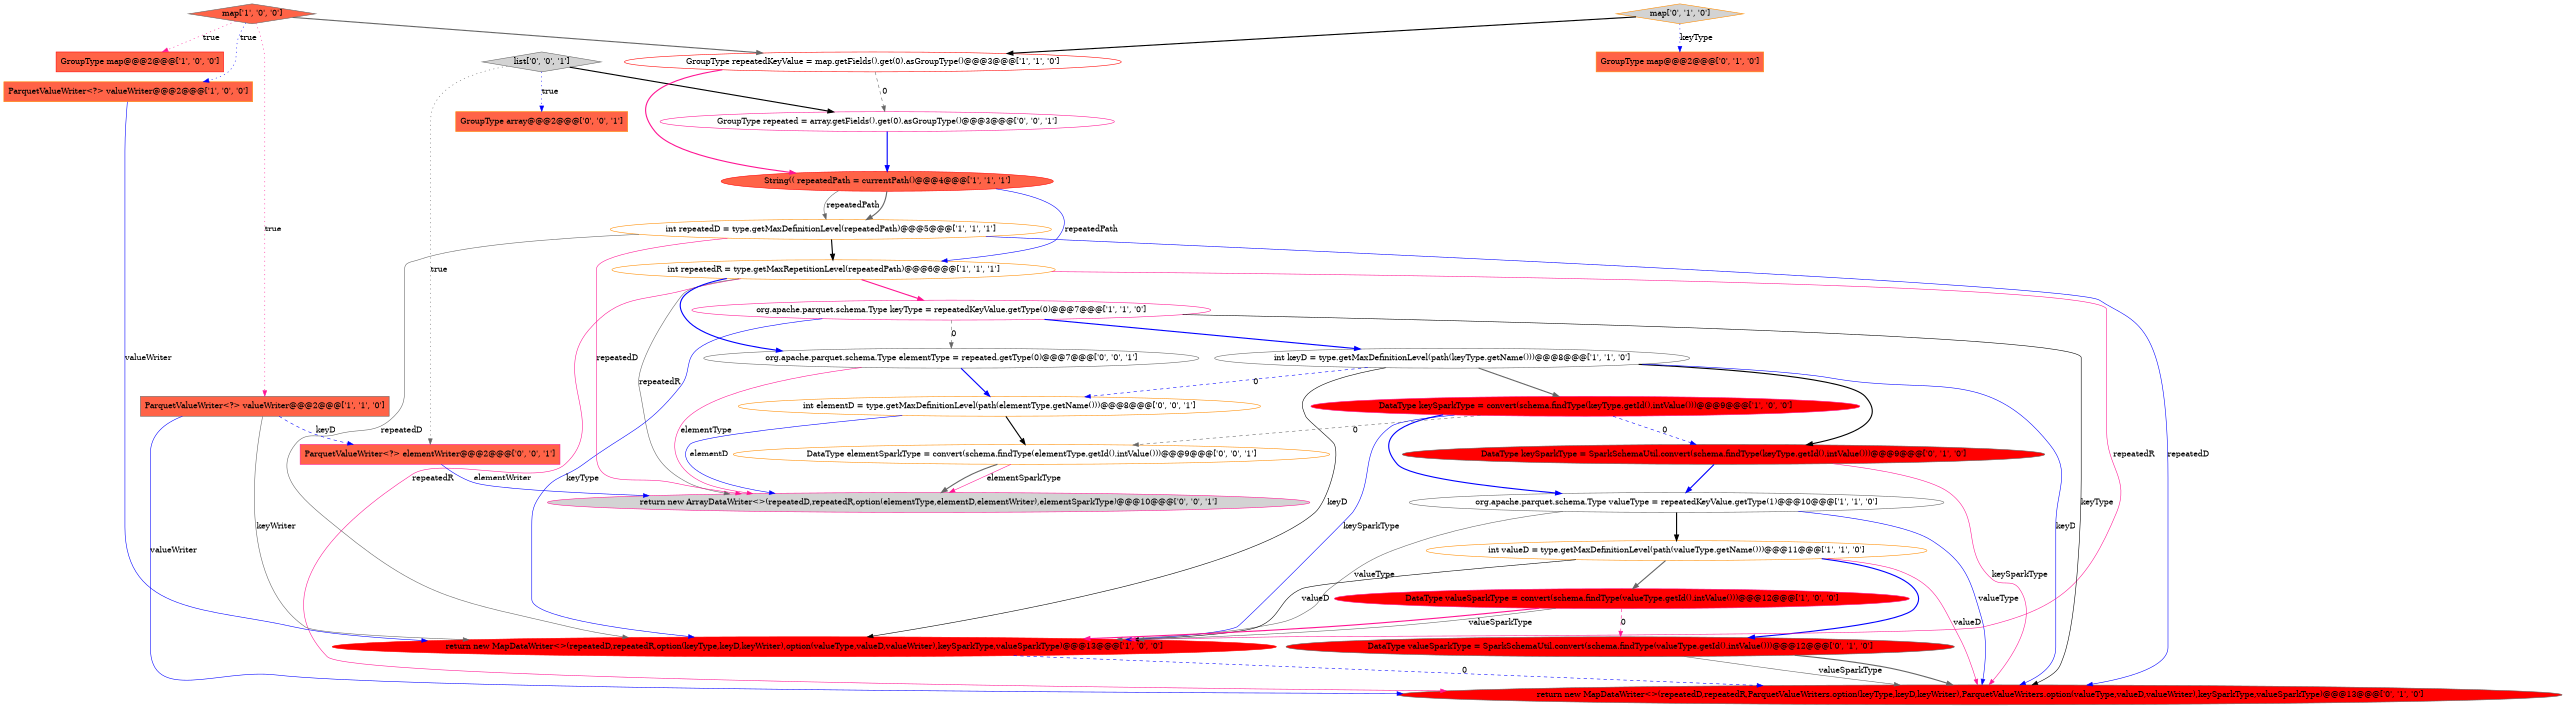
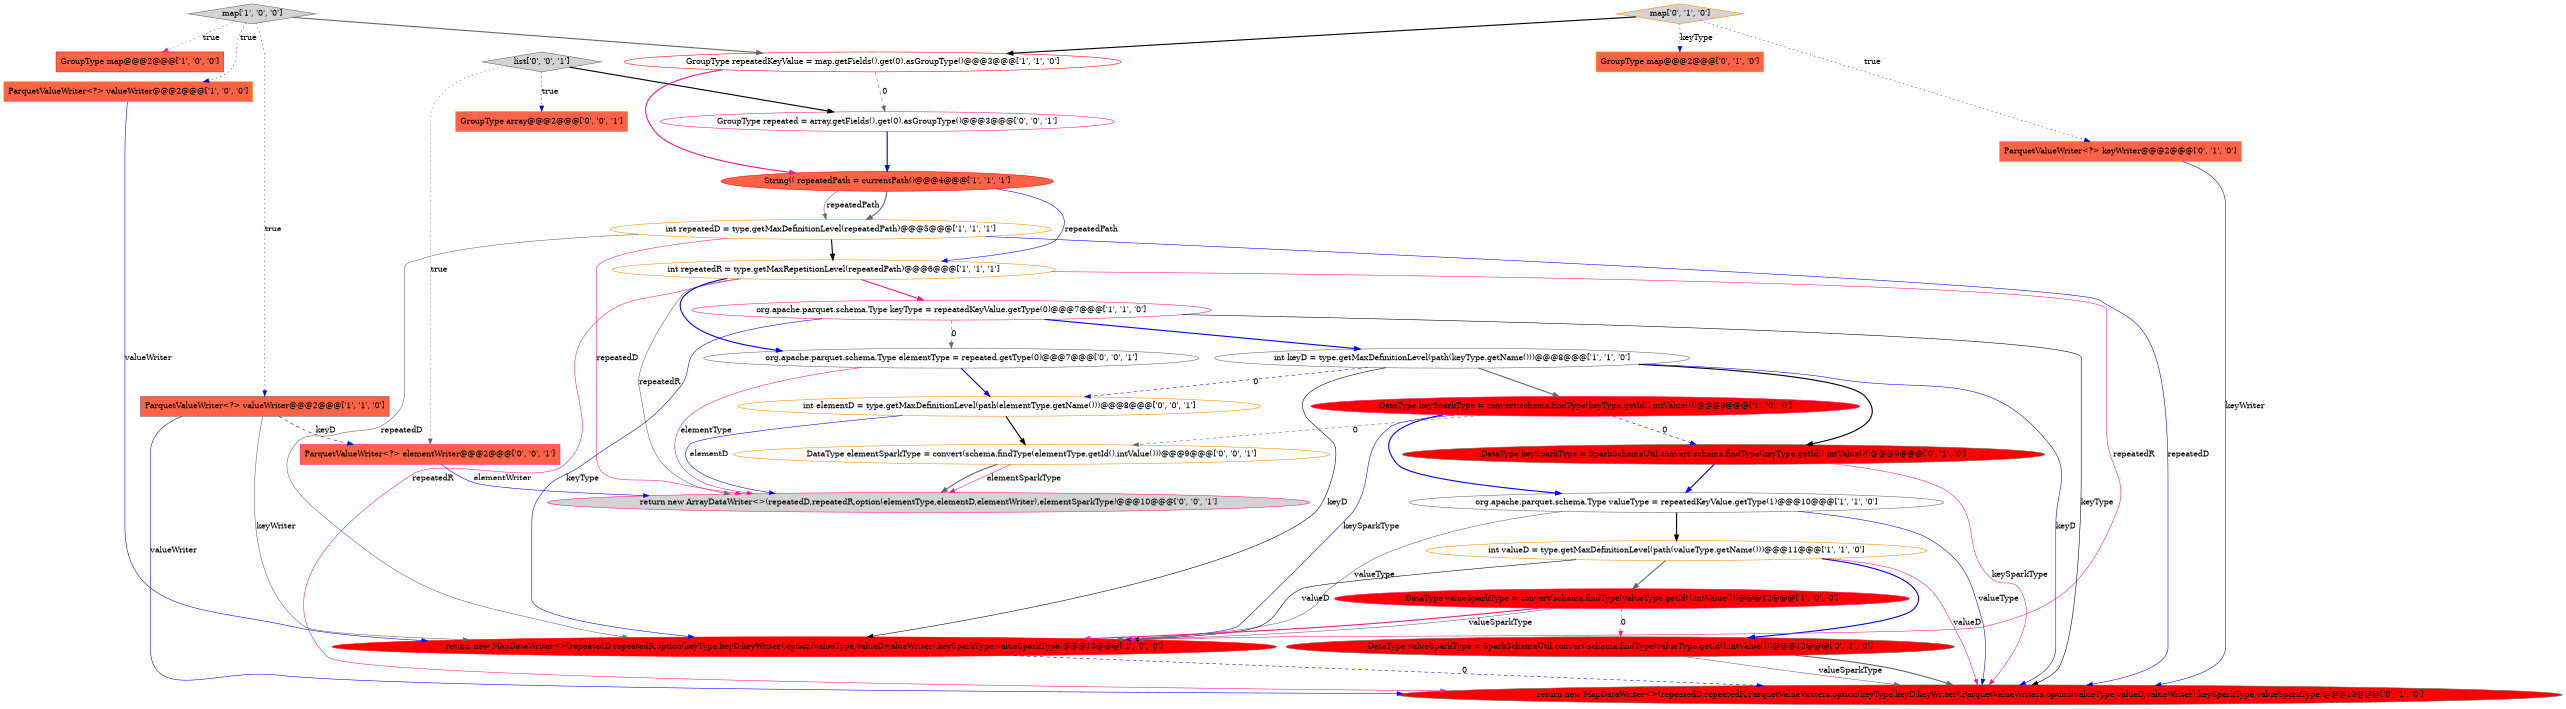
(252, 14) -> (252, 14)
none -> (2120, 151)
(265, 206) -> (265, 206)
